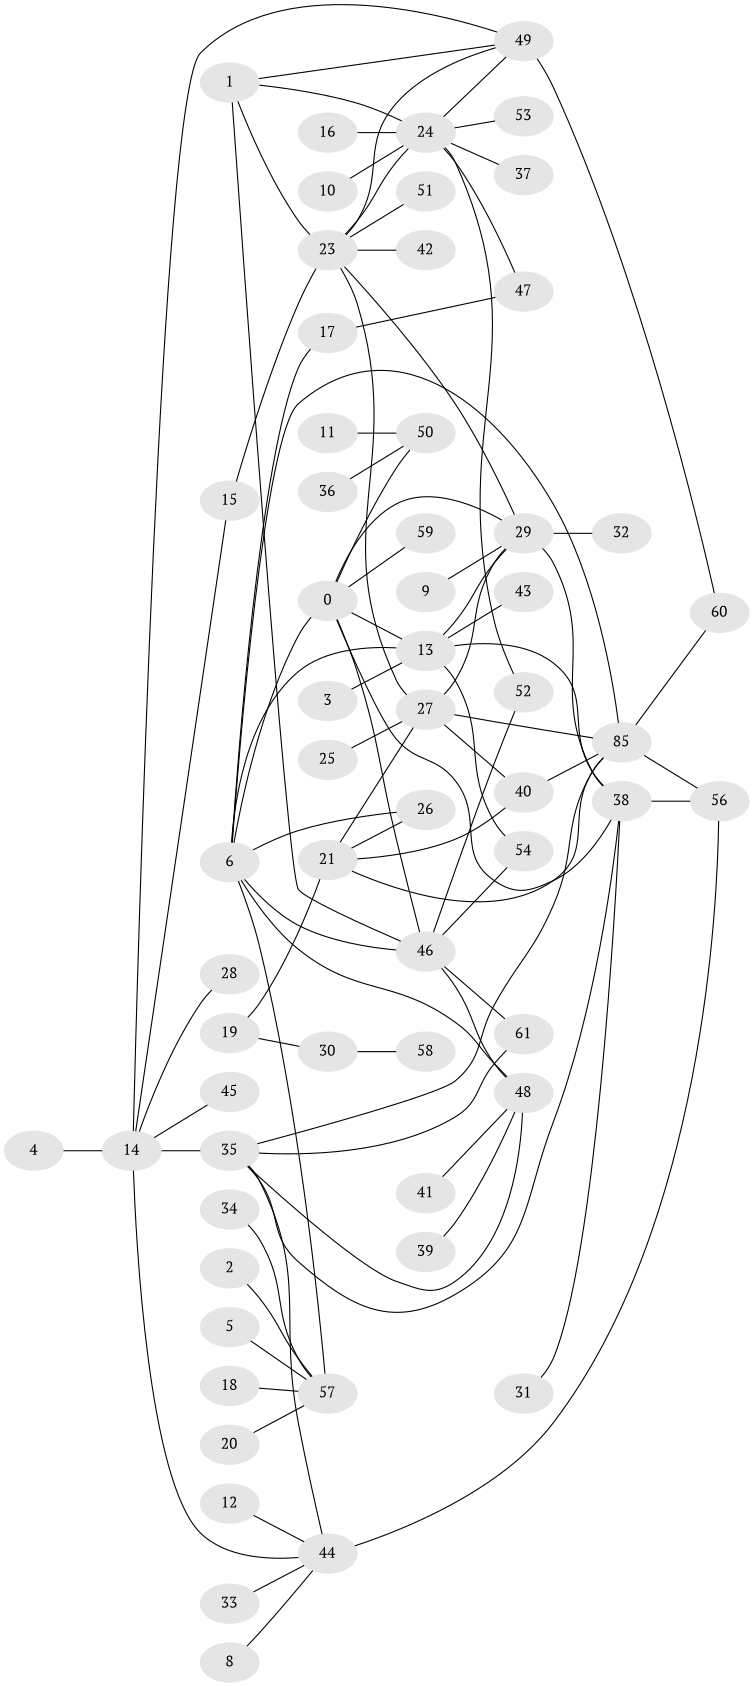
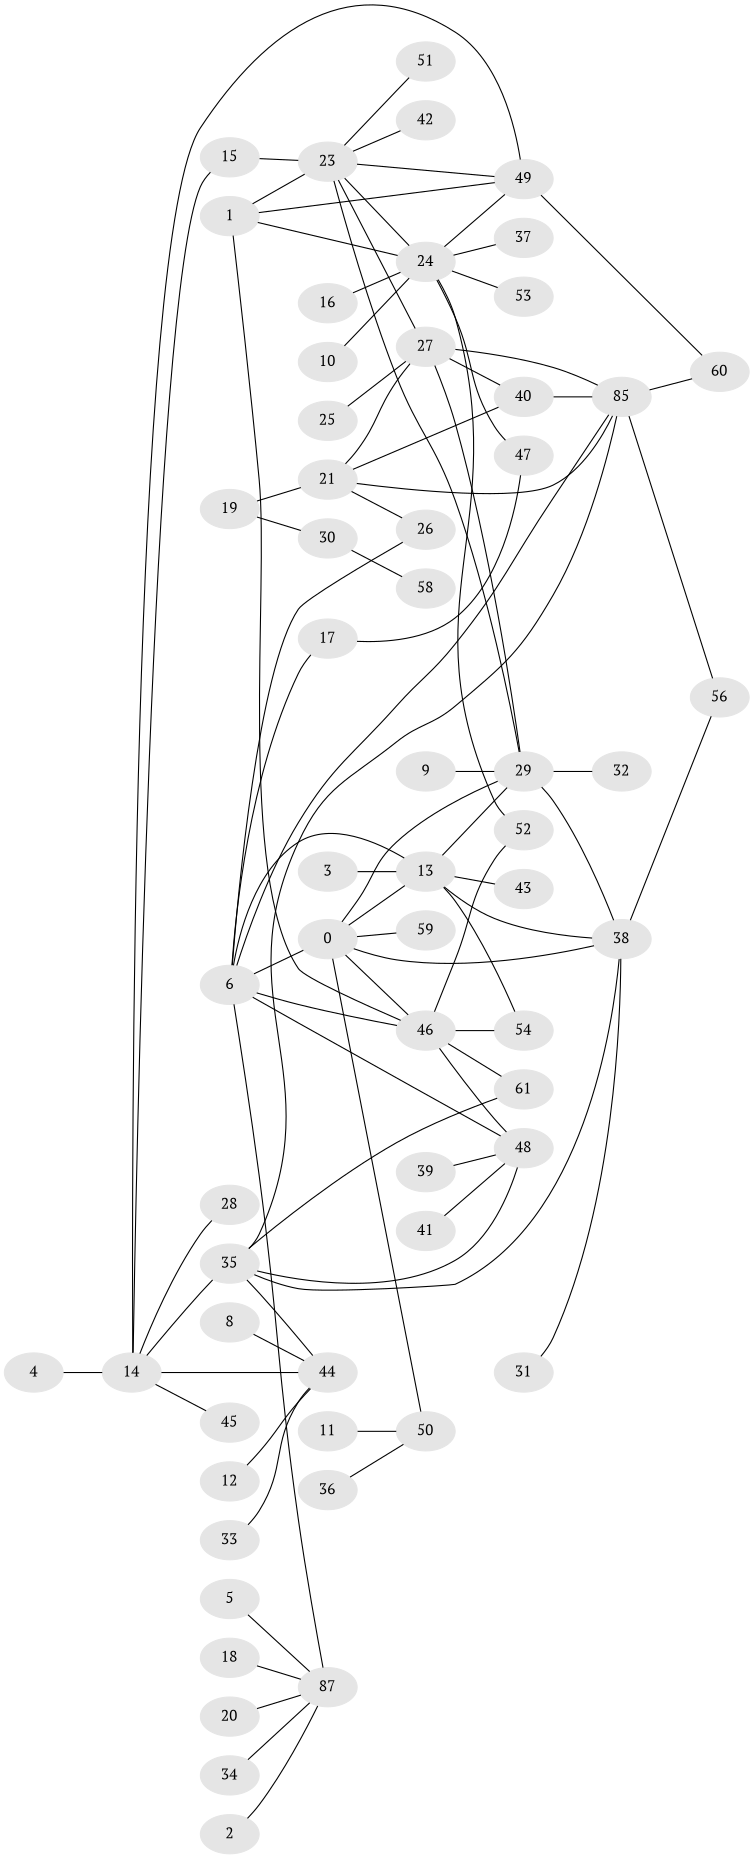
(645, 1248) -> none
(328, 1394) -> (328, 1687)
